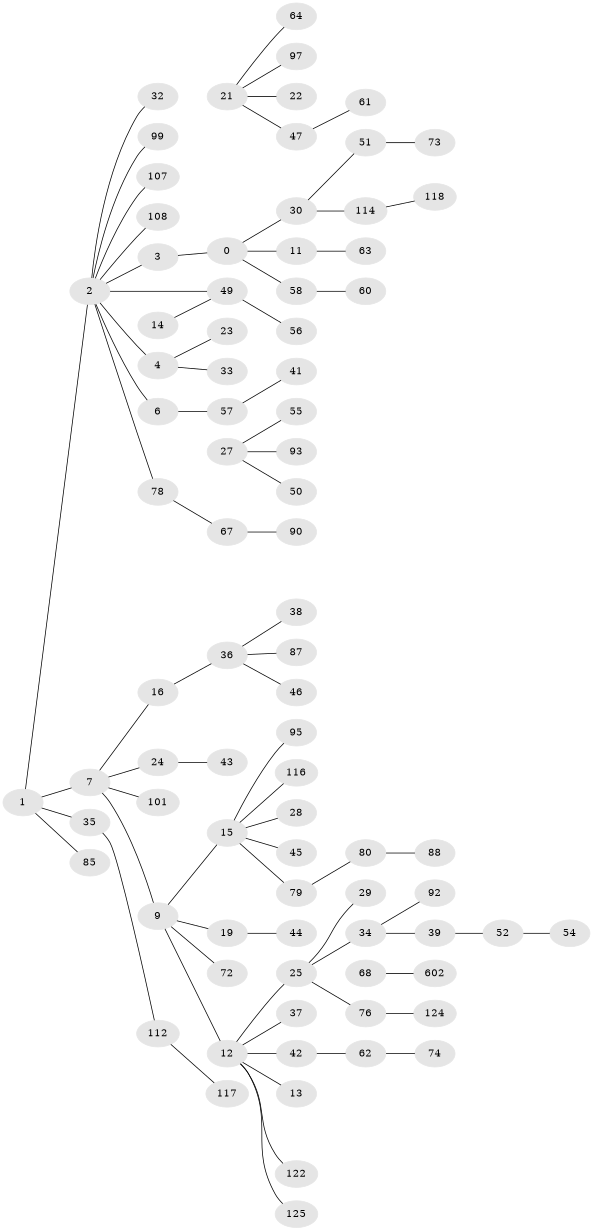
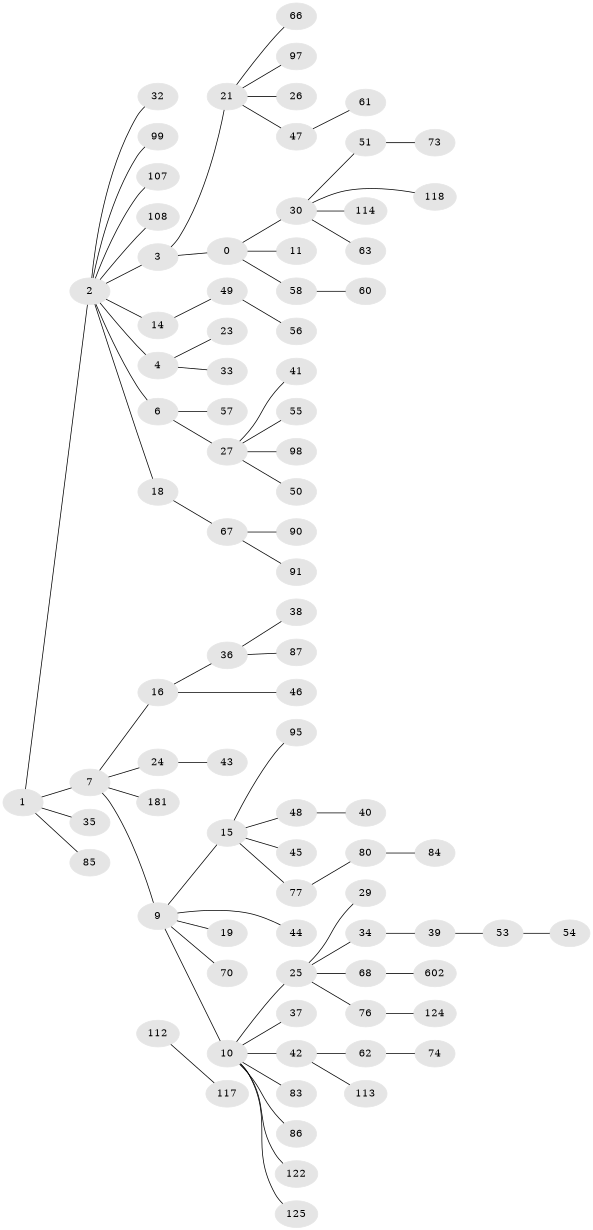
(296, 16) -> (296, 16)
(296, 97) -> (296, 97)
none -> (205, 182)
(400, 204) -> (363, 189)
(331, 251) -> (331, 231)
(159, 291) -> (124, 308)
(262, 392) -> (262, 412)
none -> (193, 432)
(296, 452) -> (296, 452)
(158, 492) -> (158, 492)
none -> (296, 572)
(262, 674) -> (227, 693)
(296, 773) -> none
(158, 802) -> (158, 802)
(296, 813) -> (296, 813)
none -> (366, 813)
(435, 853) -> (435, 853)
(296, 893) -> (296, 893)
(435, 893) -> none
(133, 925) -> none
(262, 933) -> (230, 911)
(503, 933) -> (503, 933)
(227, 973) -> (227, 973)
none -> (331, 973)
(227, 1054) -> (227, 1054)
(296, 1094) -> (296, 1094)
none -> (366, 1094)
none -> (296, 1134)
